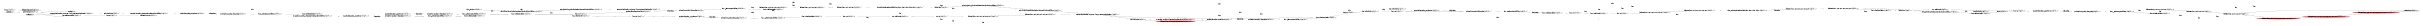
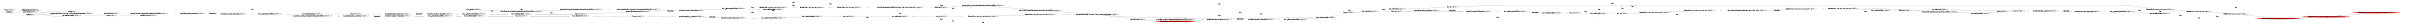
none -> (1452, 7)
(1981, 11) -> none
(2411, 11) -> none
none -> (356, 14)
none -> (521, 16)
